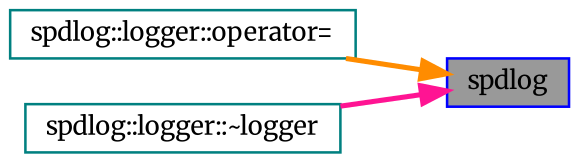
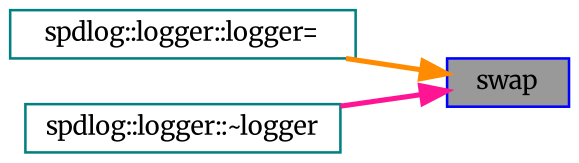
(183, 34) -> (183, 34)
(508, 83) -> (508, 83)
